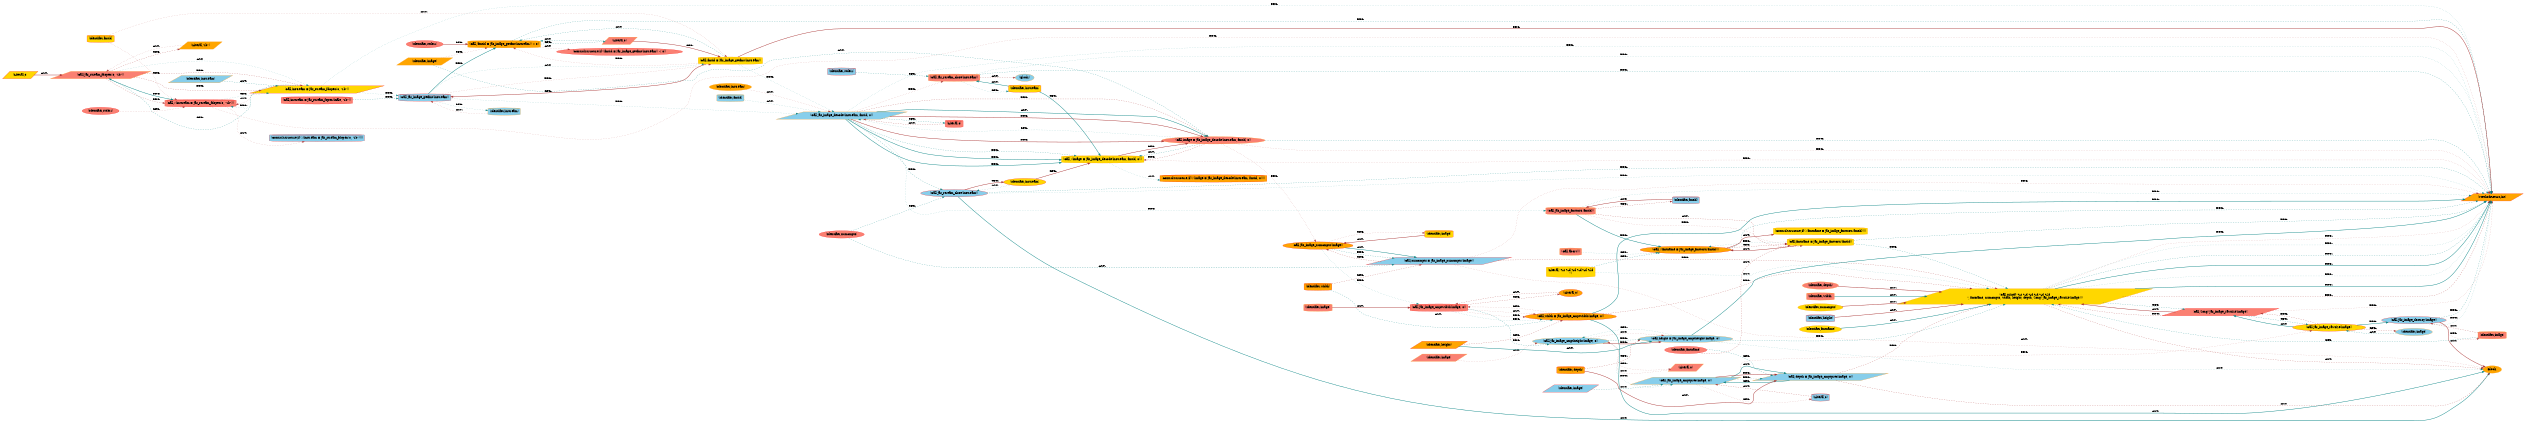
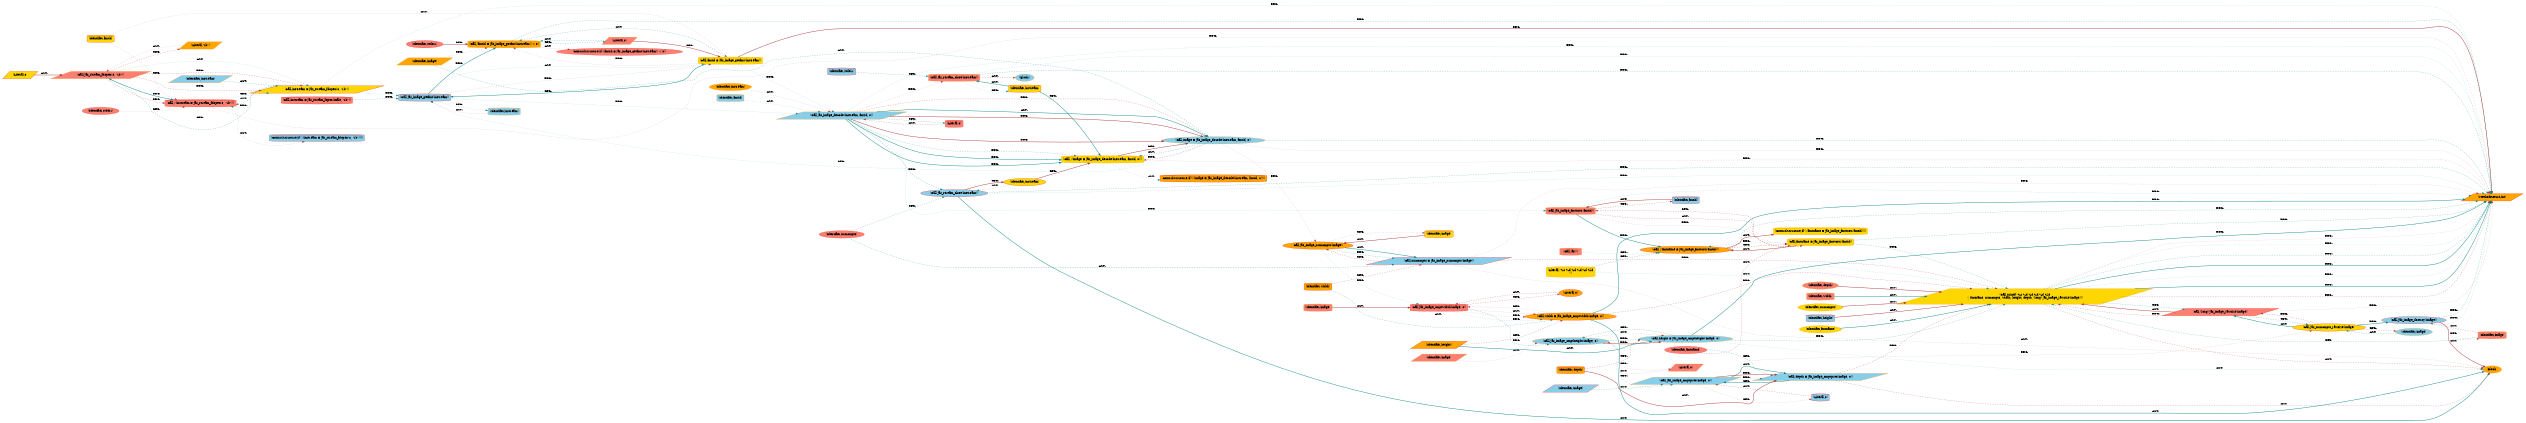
(583, 91) -> (583, 91)
(1019, 130) -> (818, 166)
(1213, 140) -> (1213, 140)
none -> (1710, 212)
(1571, 252) -> (1571, 252)
(2329, 327) -> (2329, 327)
(1629, 329) -> (1629, 329)
(1624, 376) -> (1624, 376)
